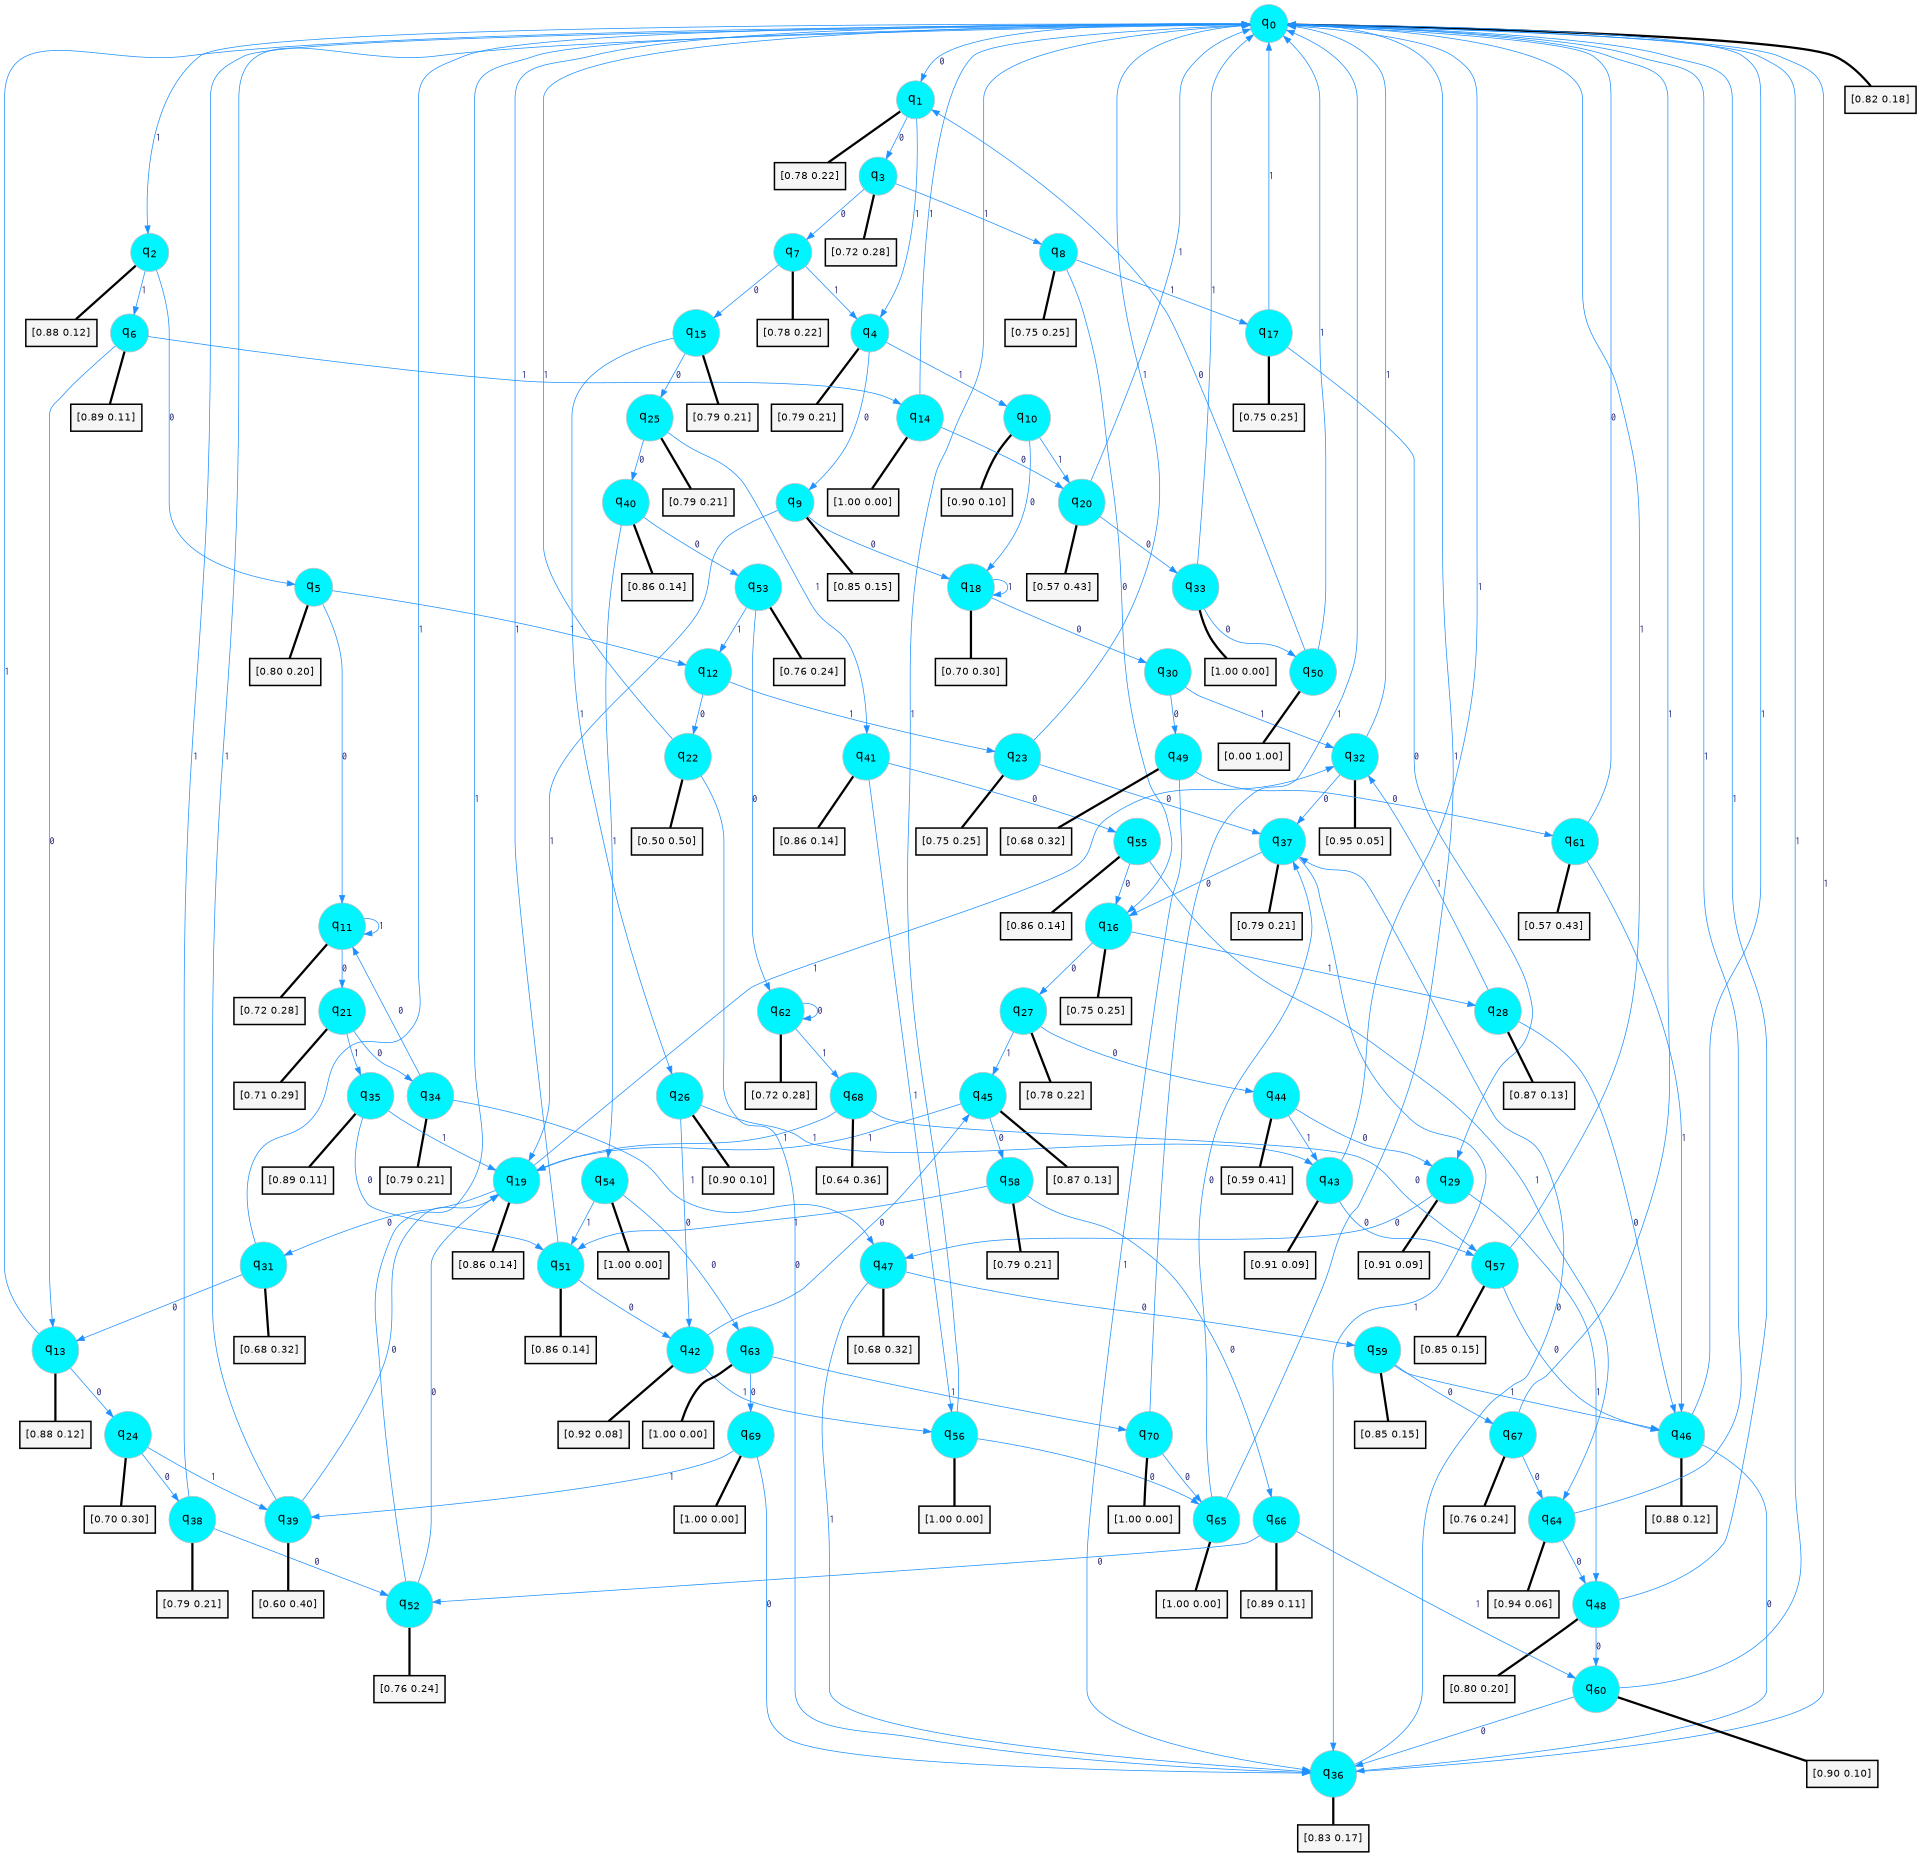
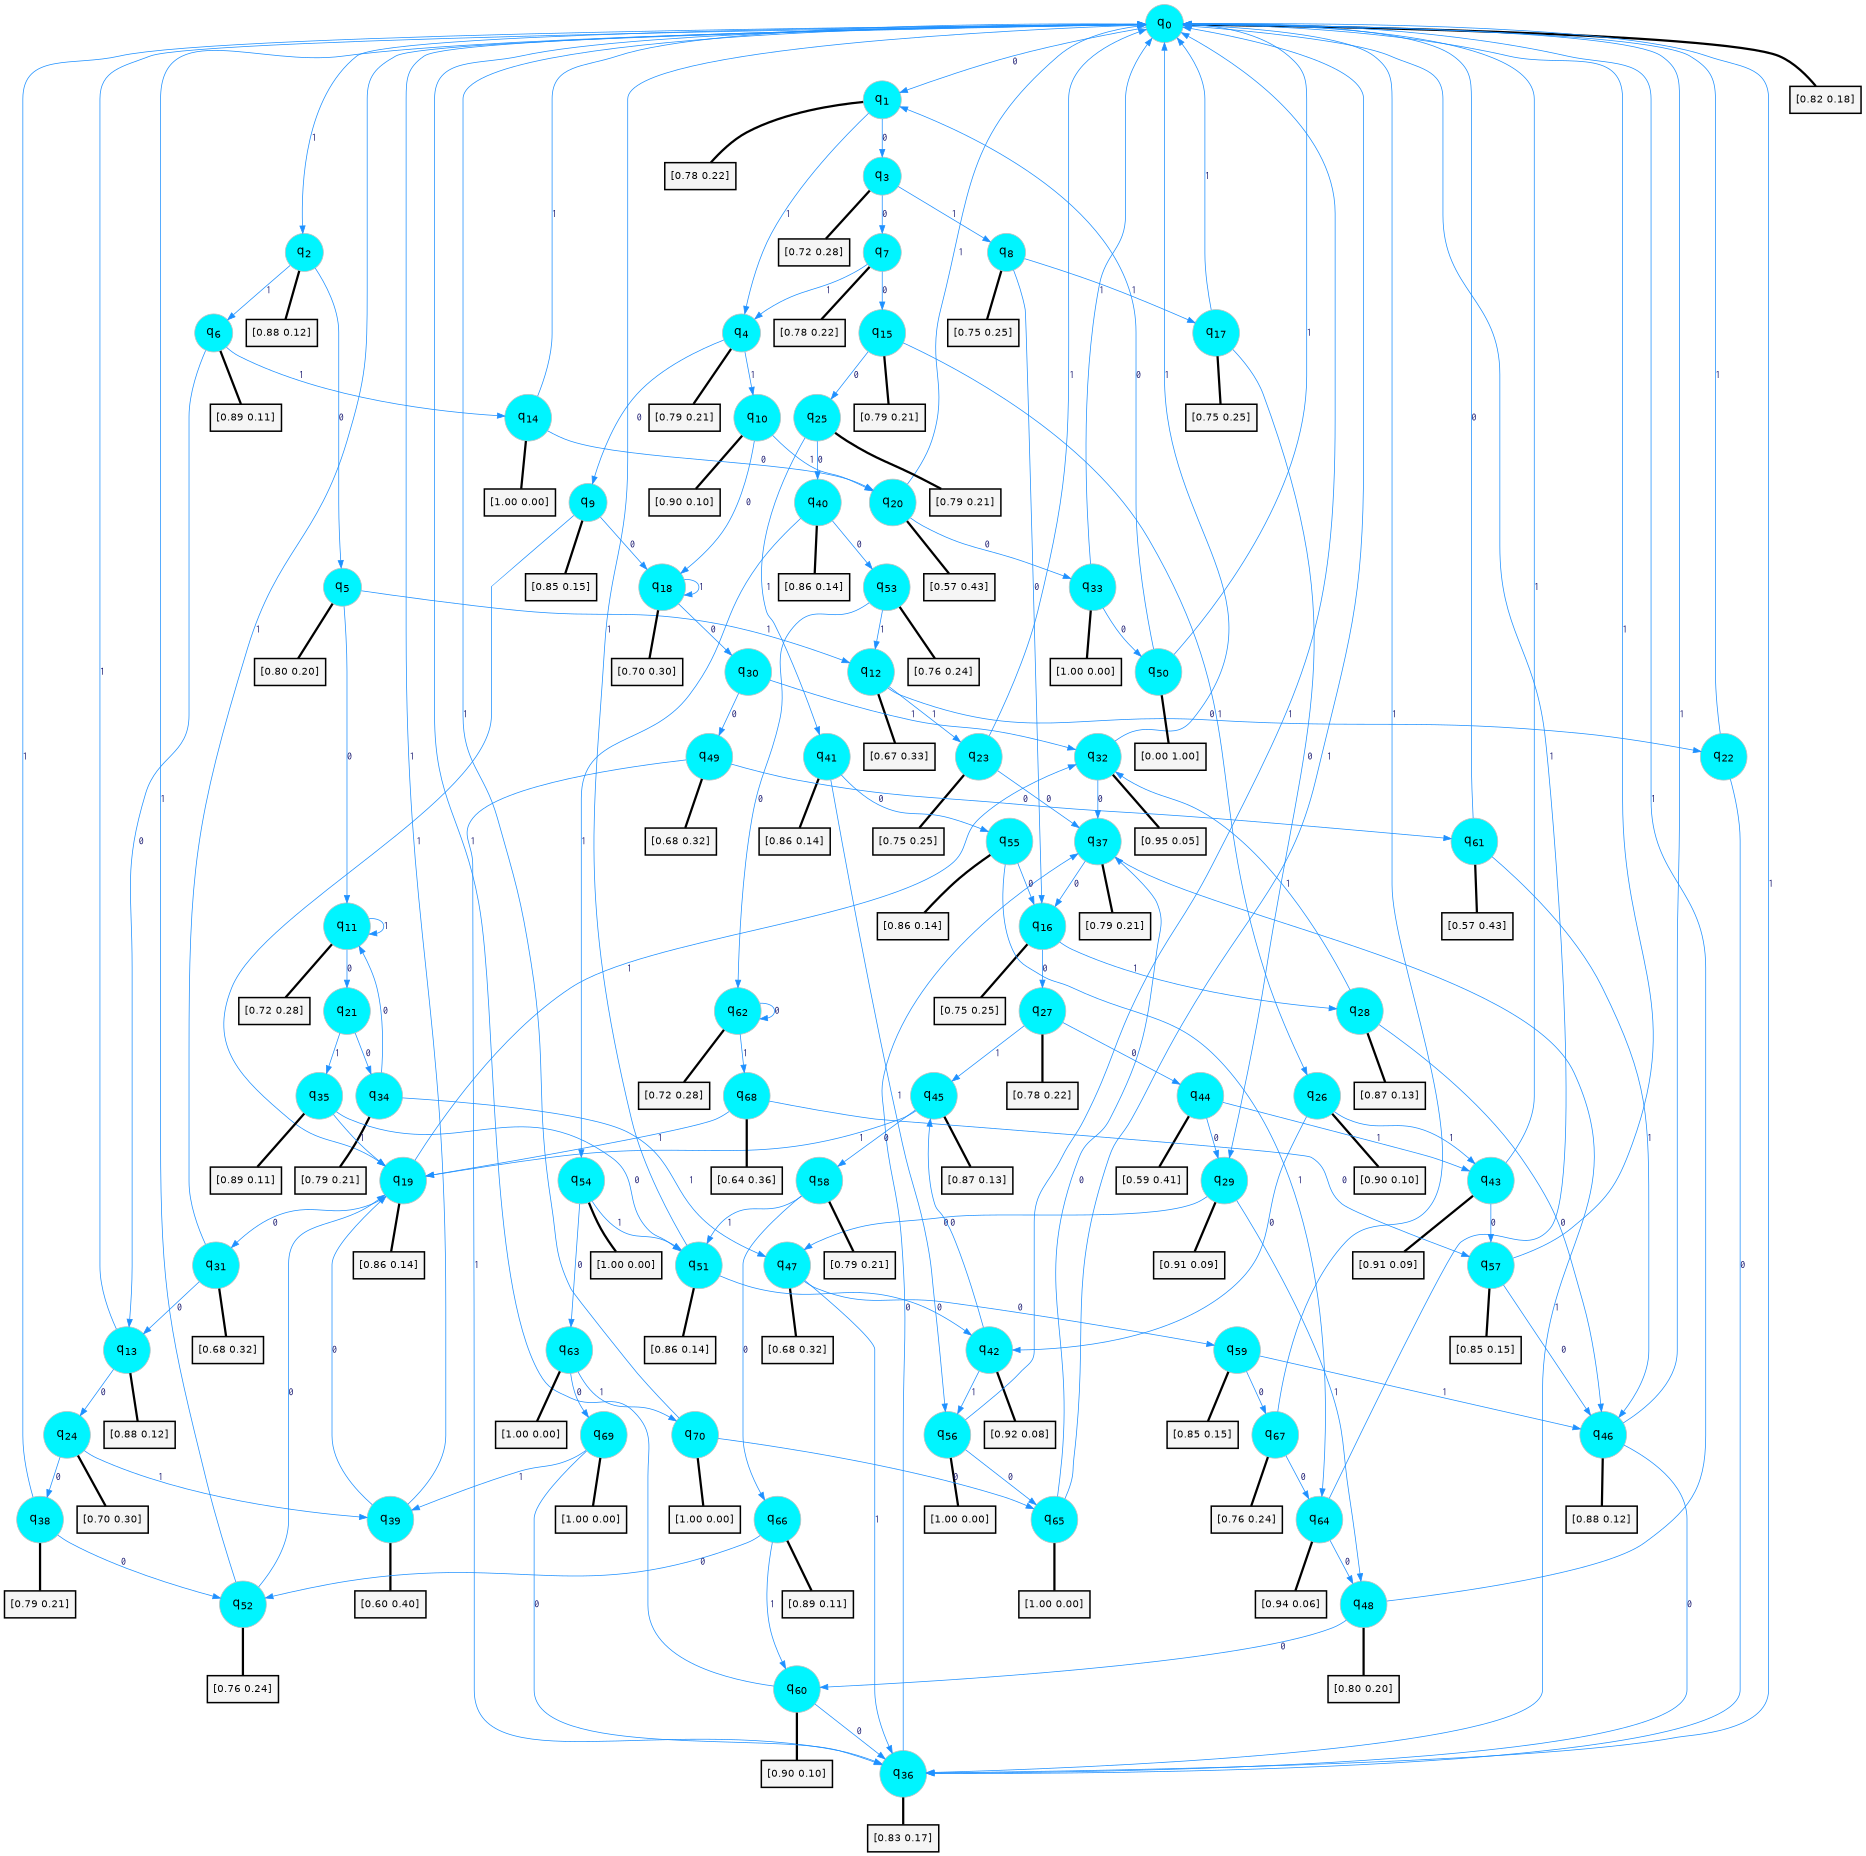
none -> (899, 757)
(667, 842) -> none
(270, 1096) -> none
